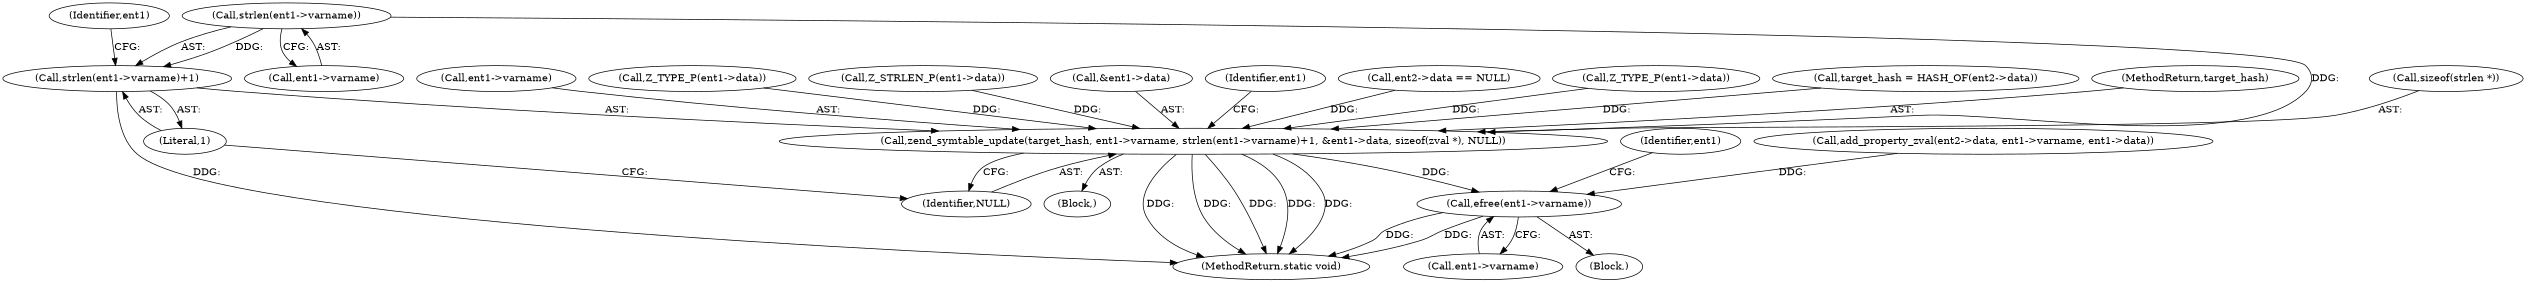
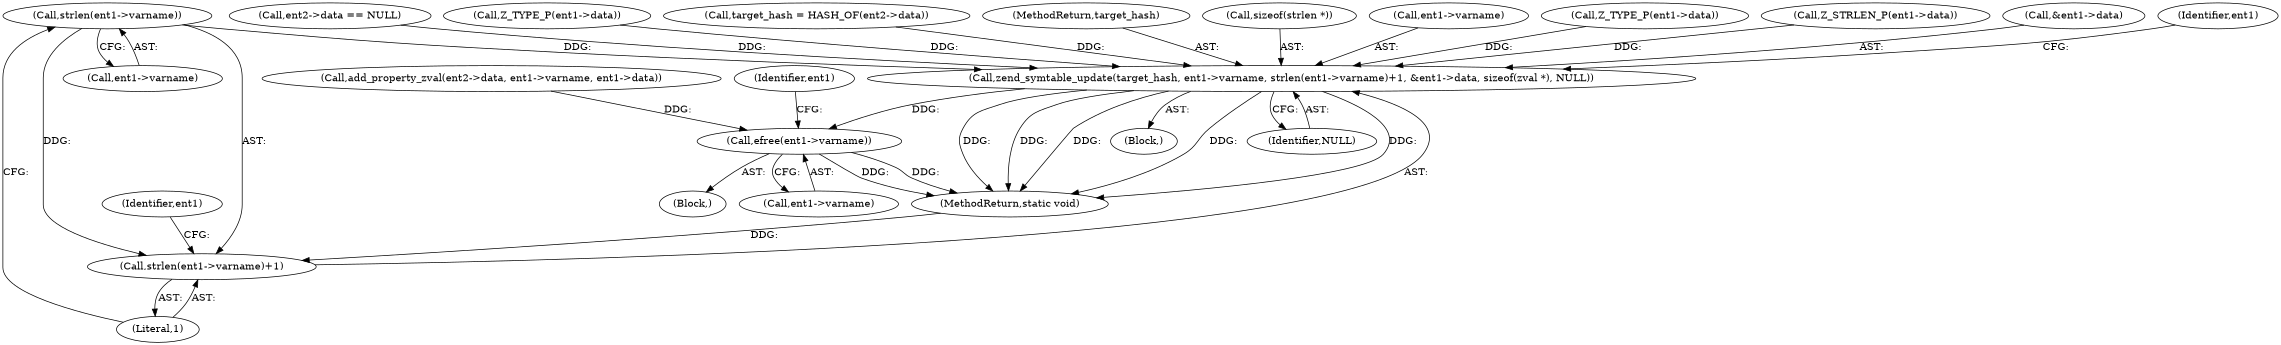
(562, 172) -> (3, 206)
(616, 232) -> (625, 240)
